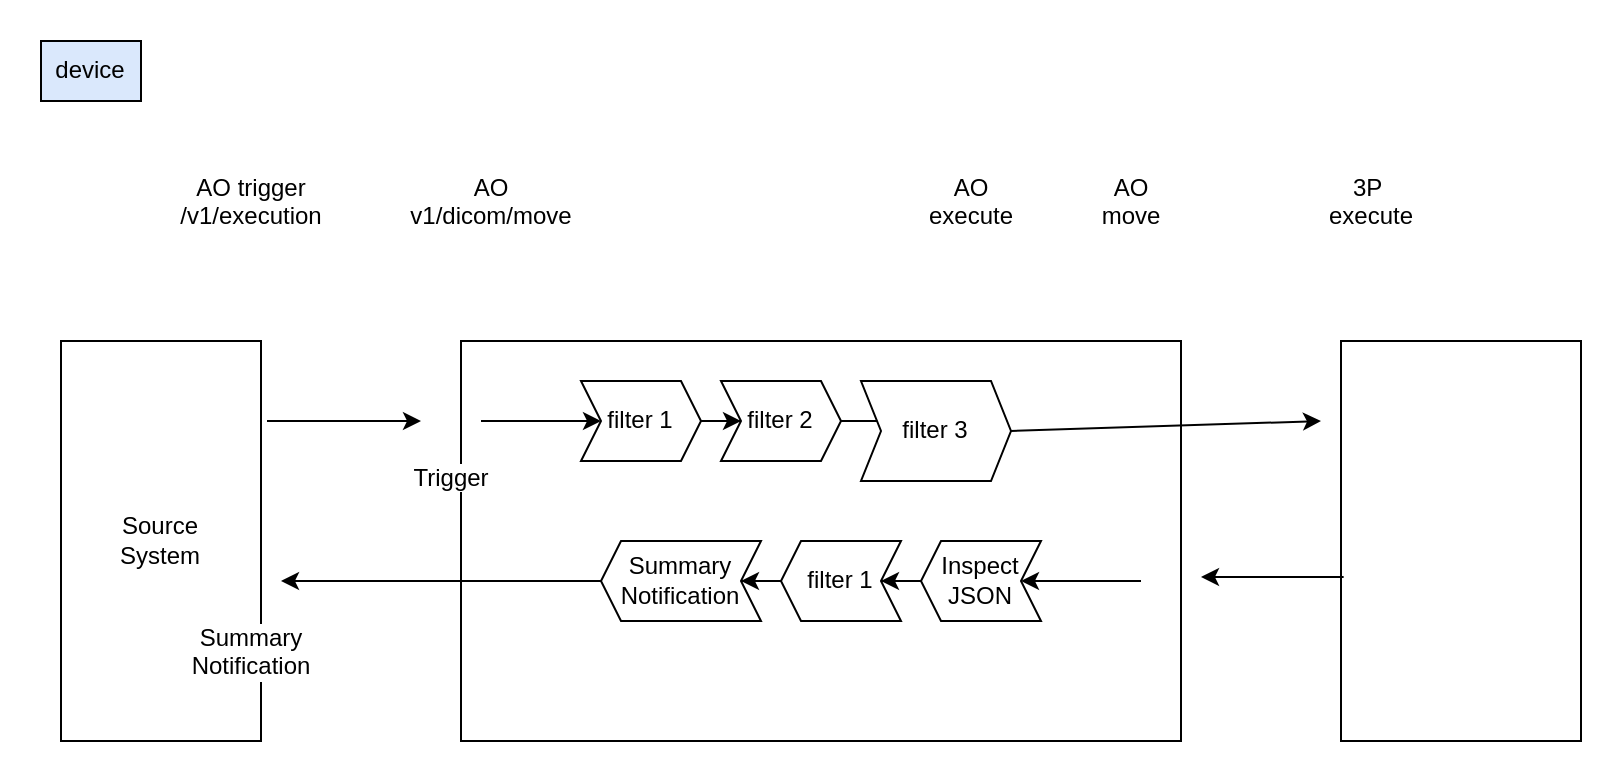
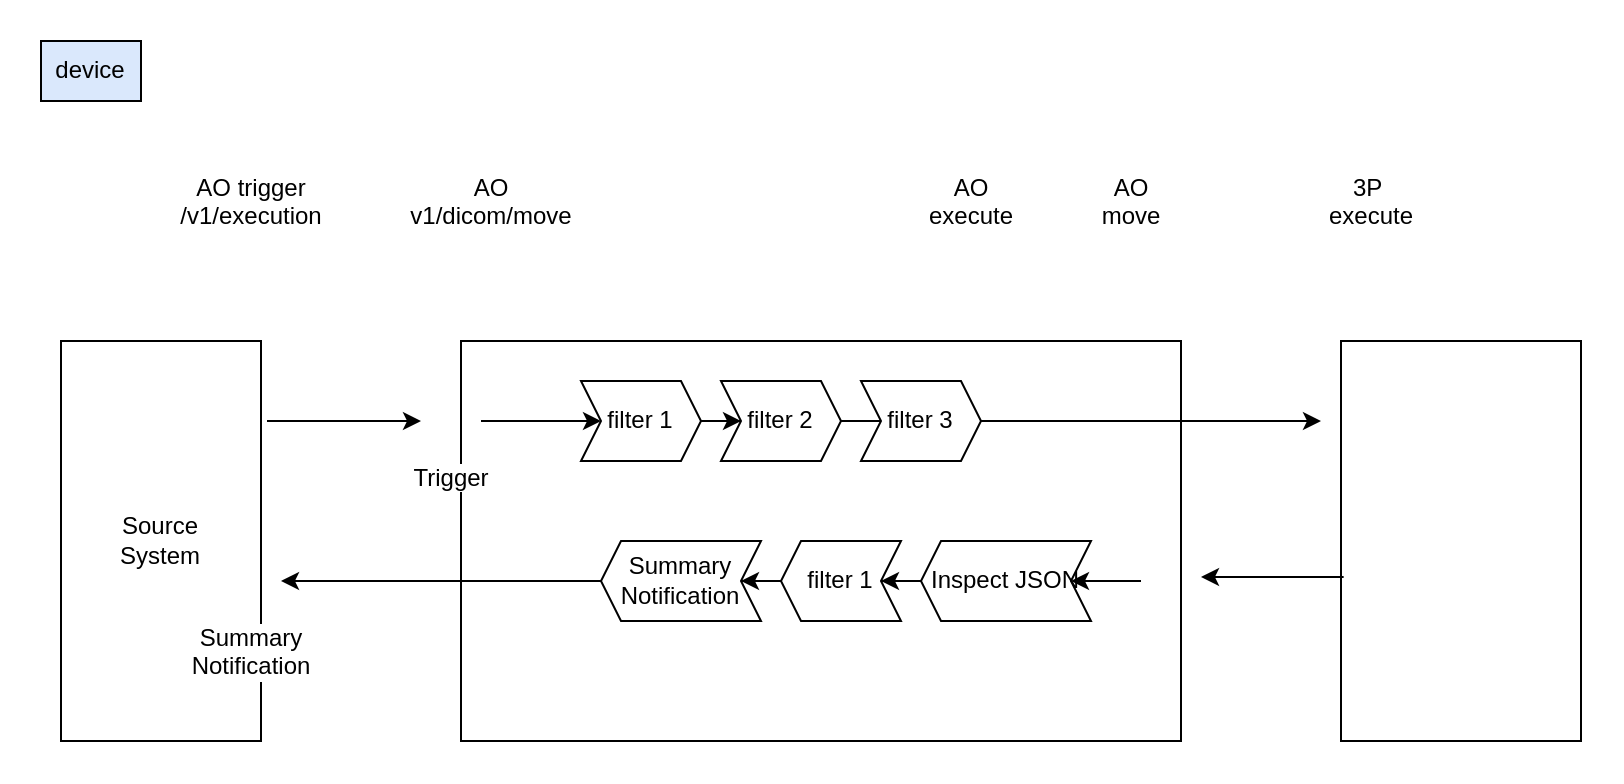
(936, 431) -> (921, 421)
(981, 581) -> (1006, 581)
